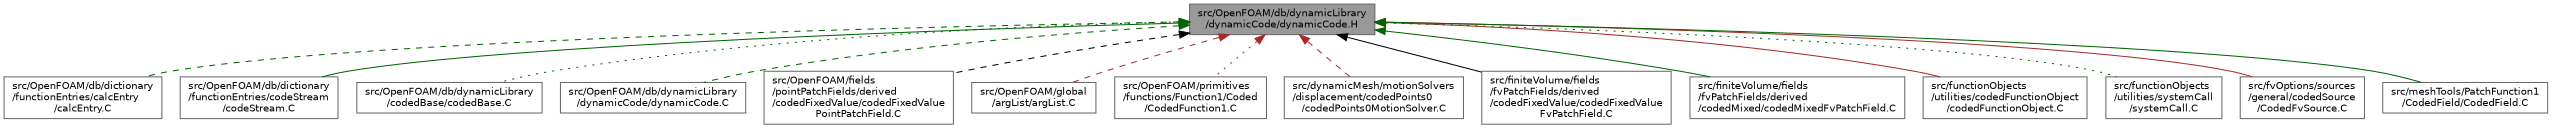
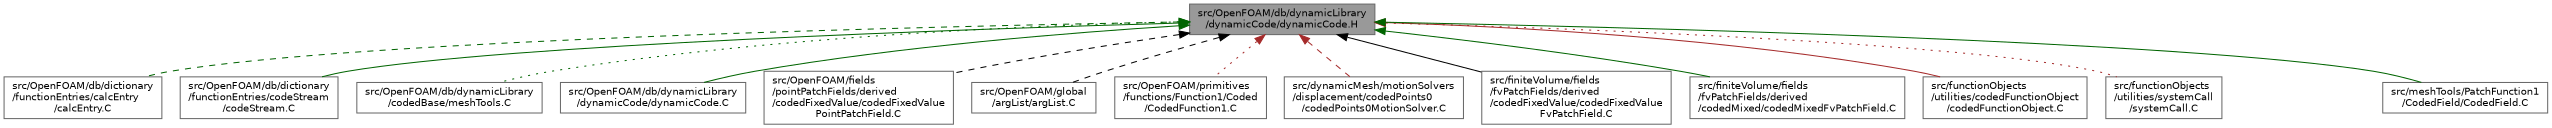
(1826, 42) -> (1771, 39)
(940, 46) -> (940, 46)
(1145, 59) -> (1145, 59)
(449, 98) -> (449, 98)
(2302, 98) -> none
